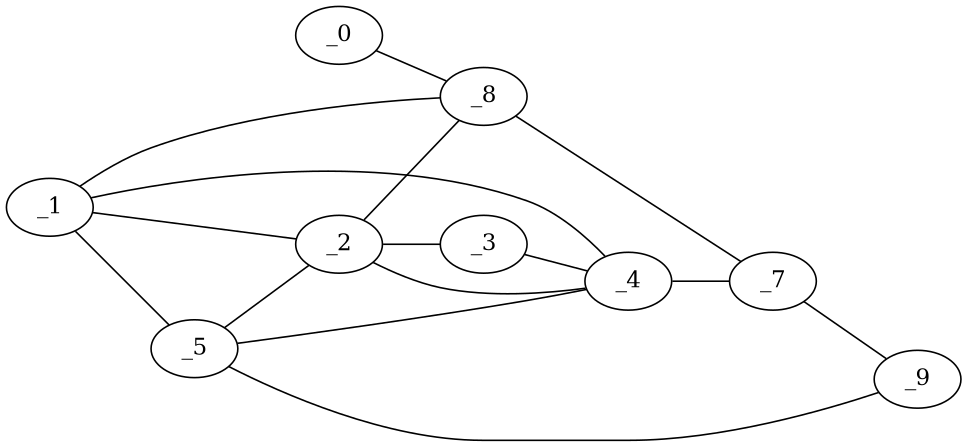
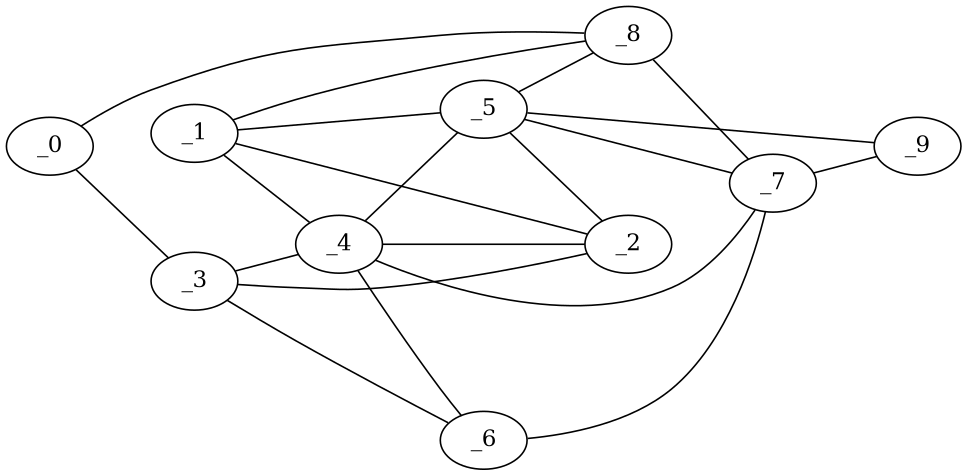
none -> (628, 146)
(416, 165) -> (556, 72)
none -> (122, 214)
none -> (484, 440)
